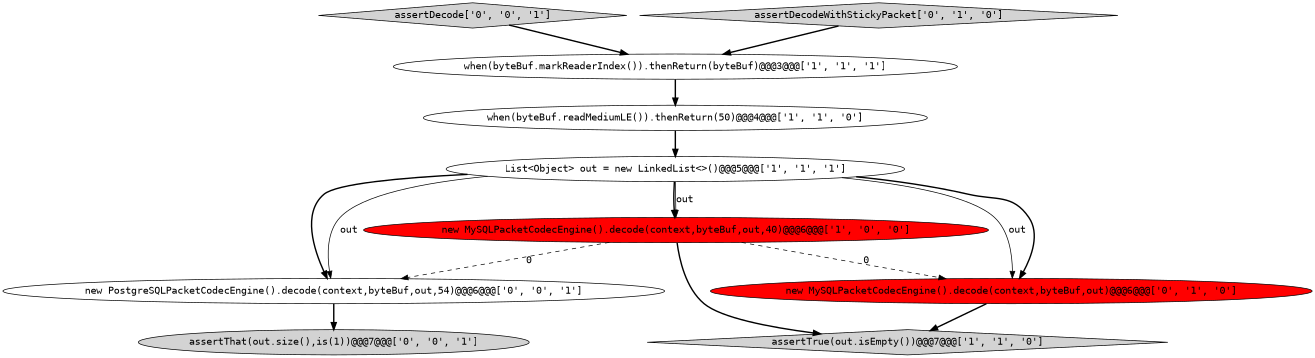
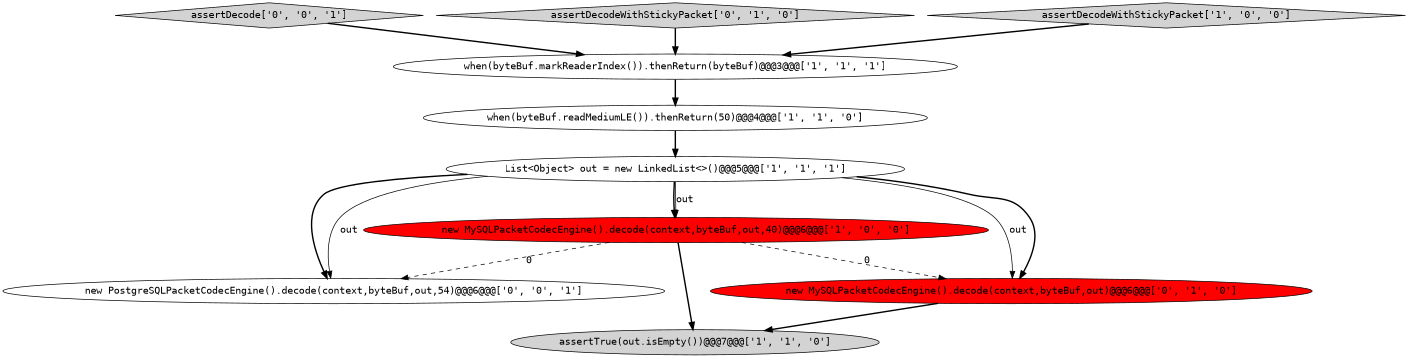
none -> (1166, 15)
(334, 342) -> none
(908, 342) -> (695, 342)
